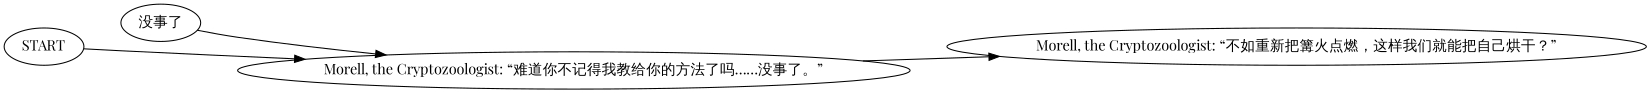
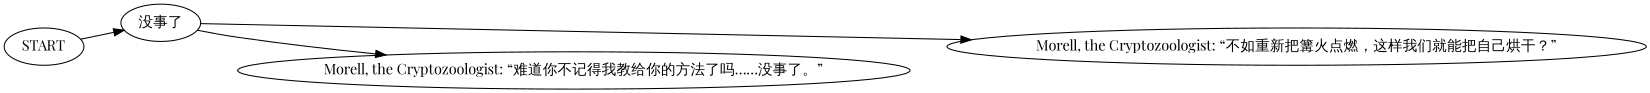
(189, 54) -> (97, 36)
(926, 59) -> (581, 32)
